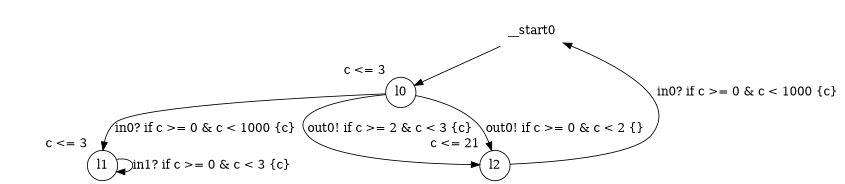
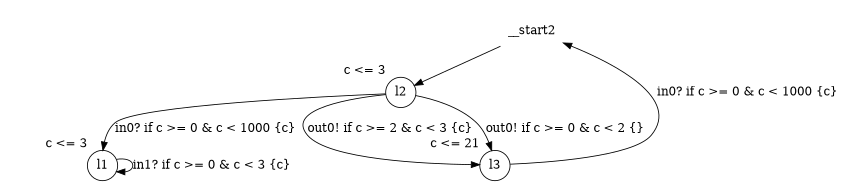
(532, 31) -> (532, 31)
(401, 92) -> (401, 92)
(495, 166) -> (495, 166)
